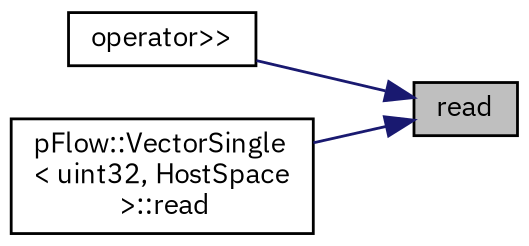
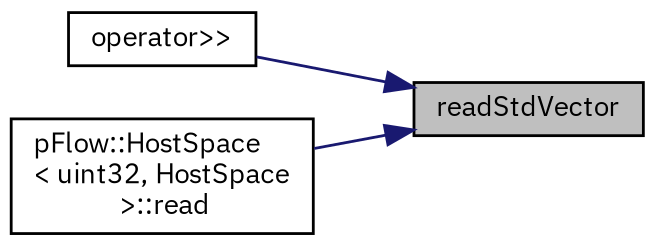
(466, 109) -> (529, 109)
(162, 176) -> (162, 176)
